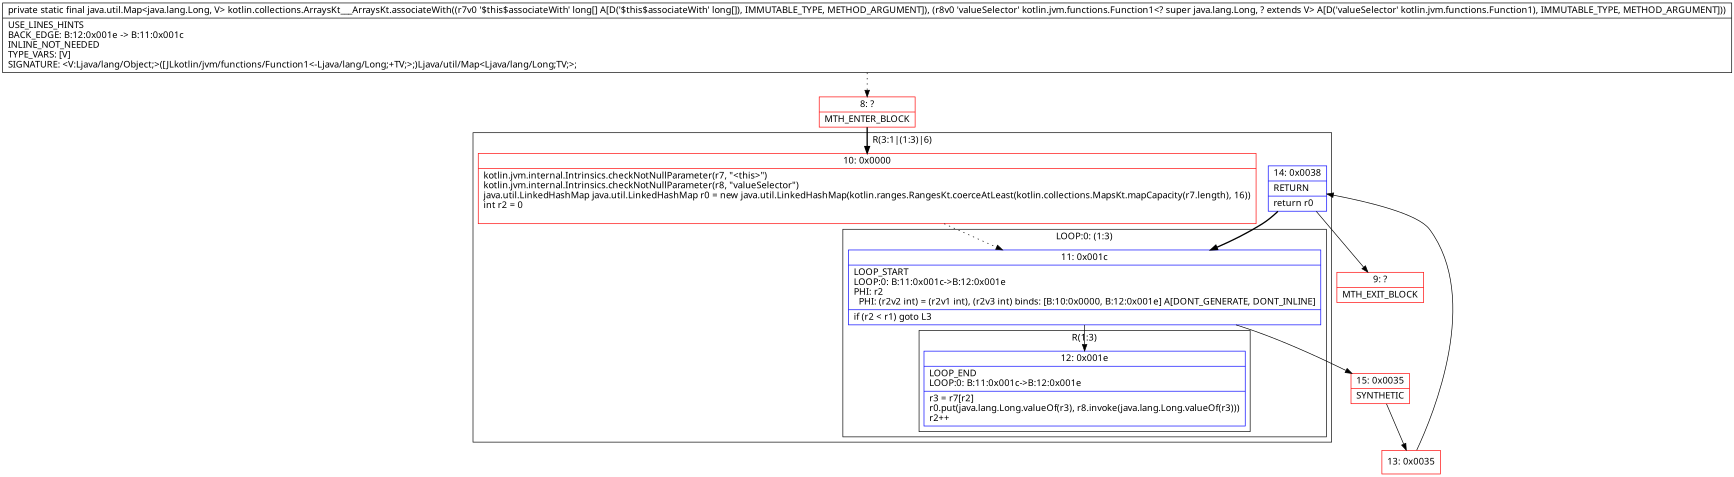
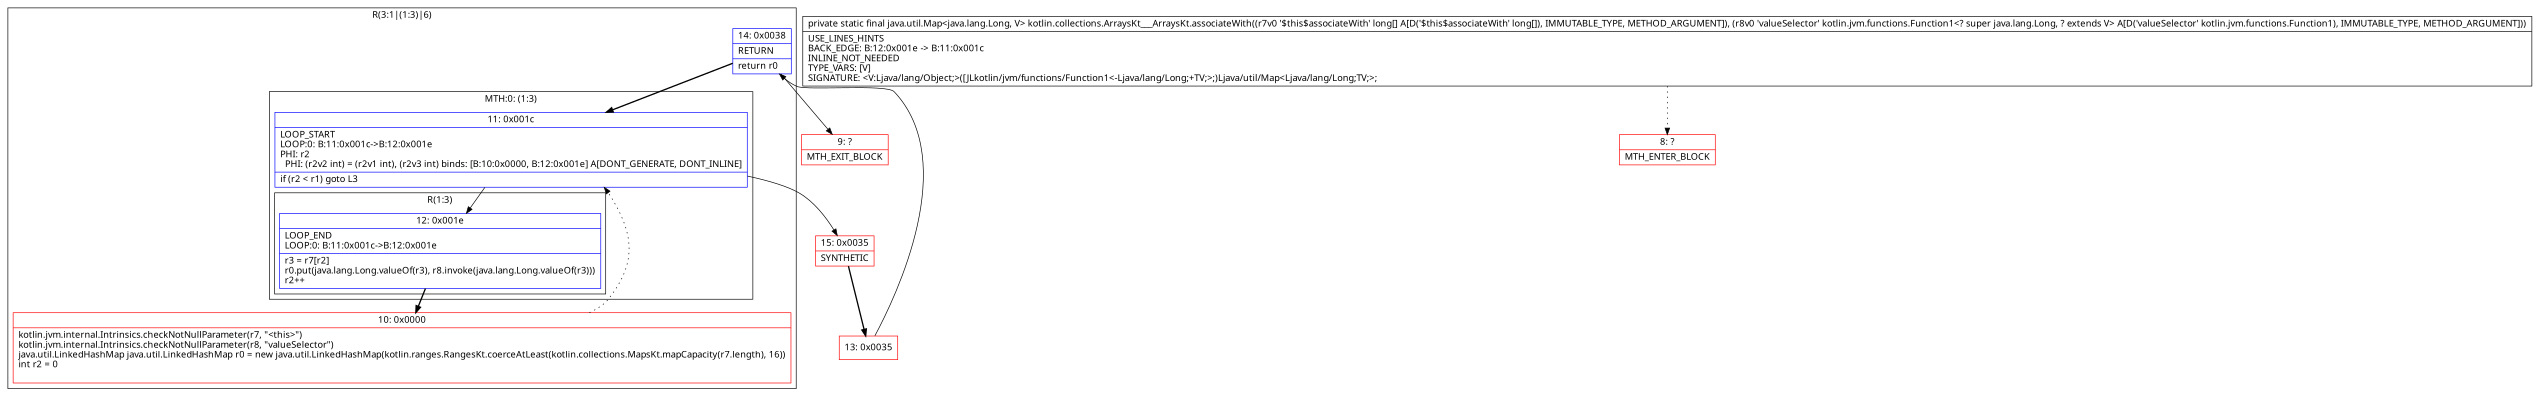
(867, 137) -> (422, 297)
(1085, 237) -> (511, 99)
(1395, 424) -> (856, 298)
